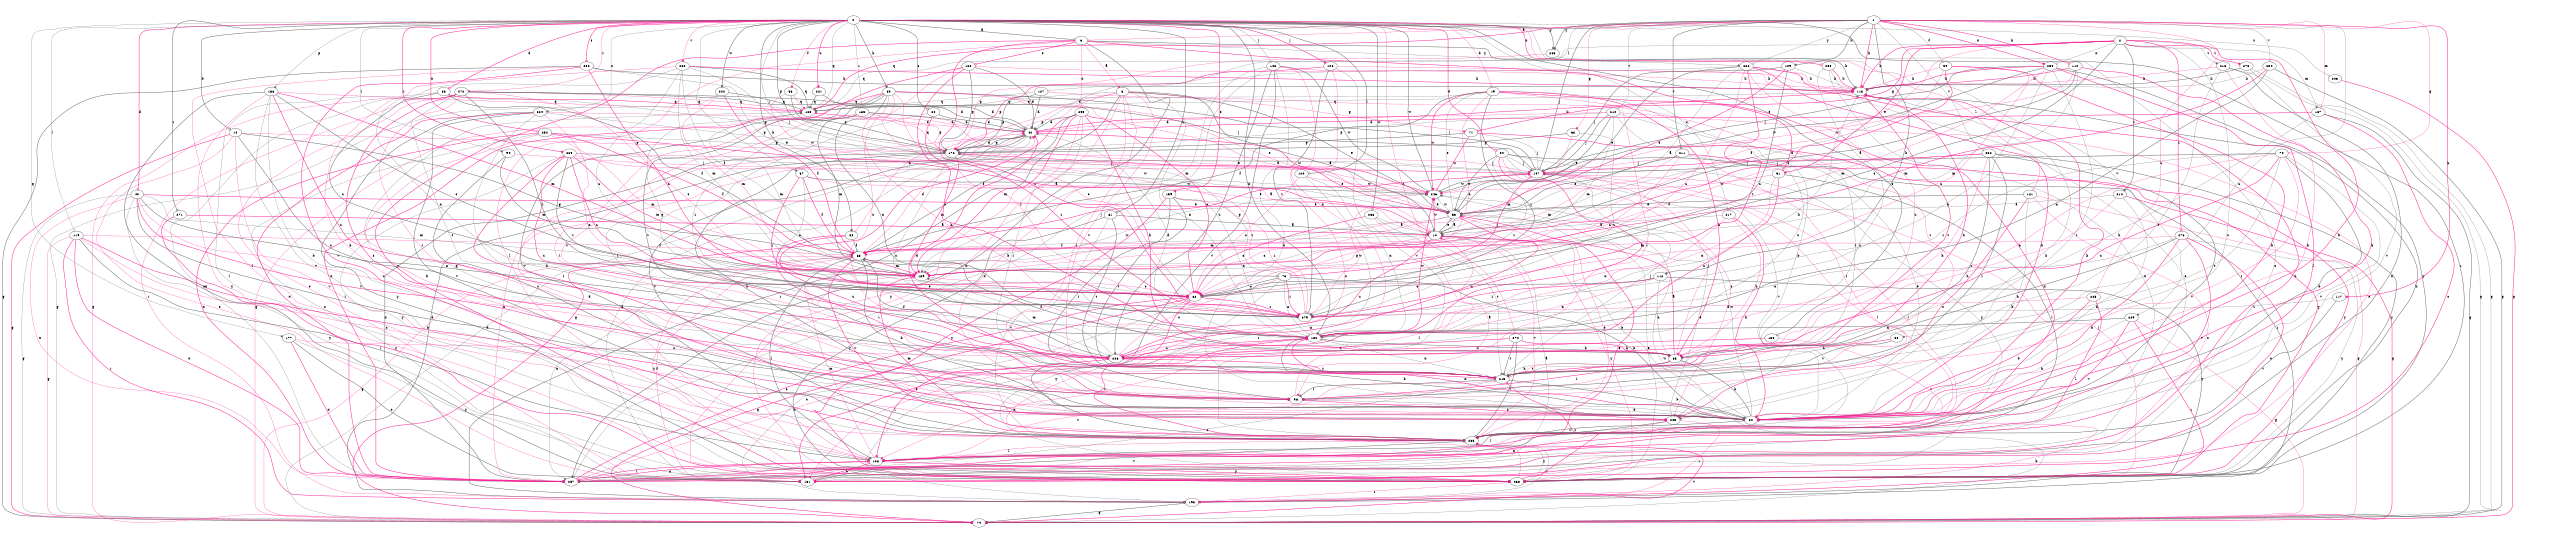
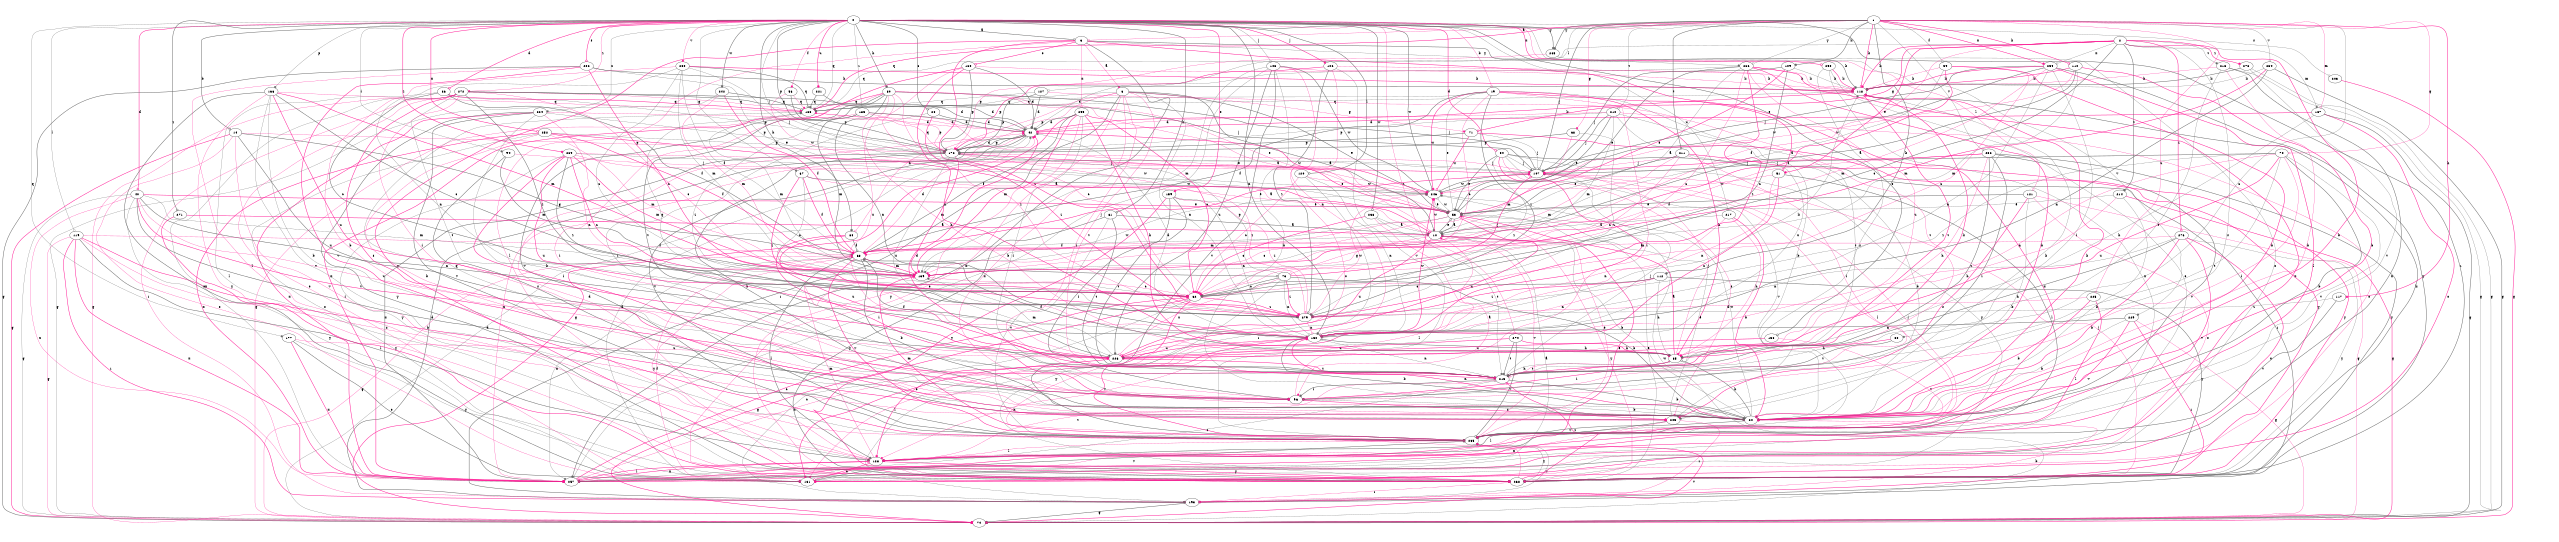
(827, 315) -> none
